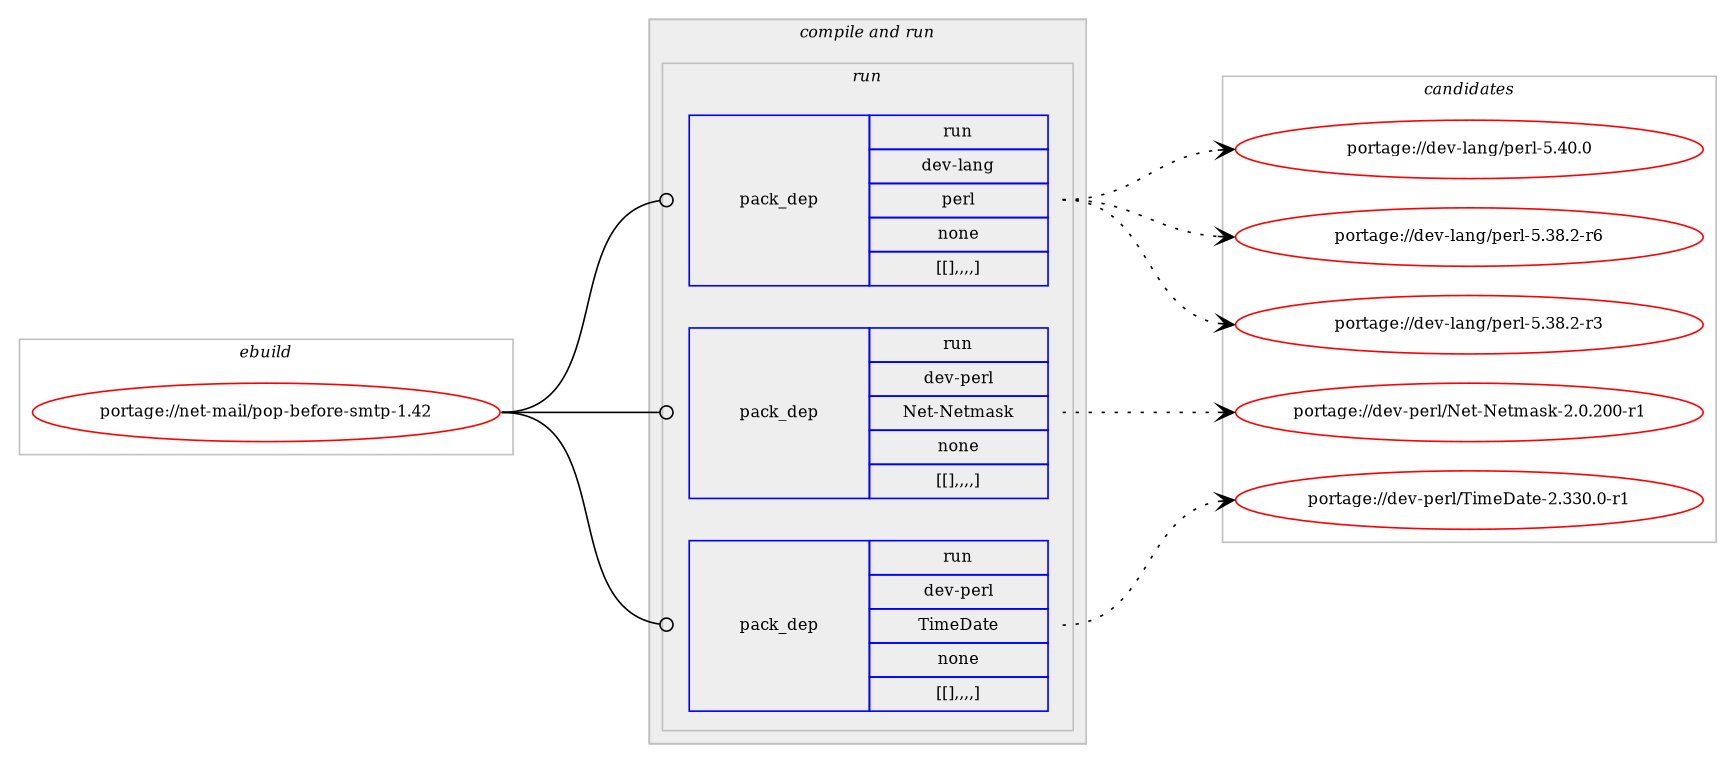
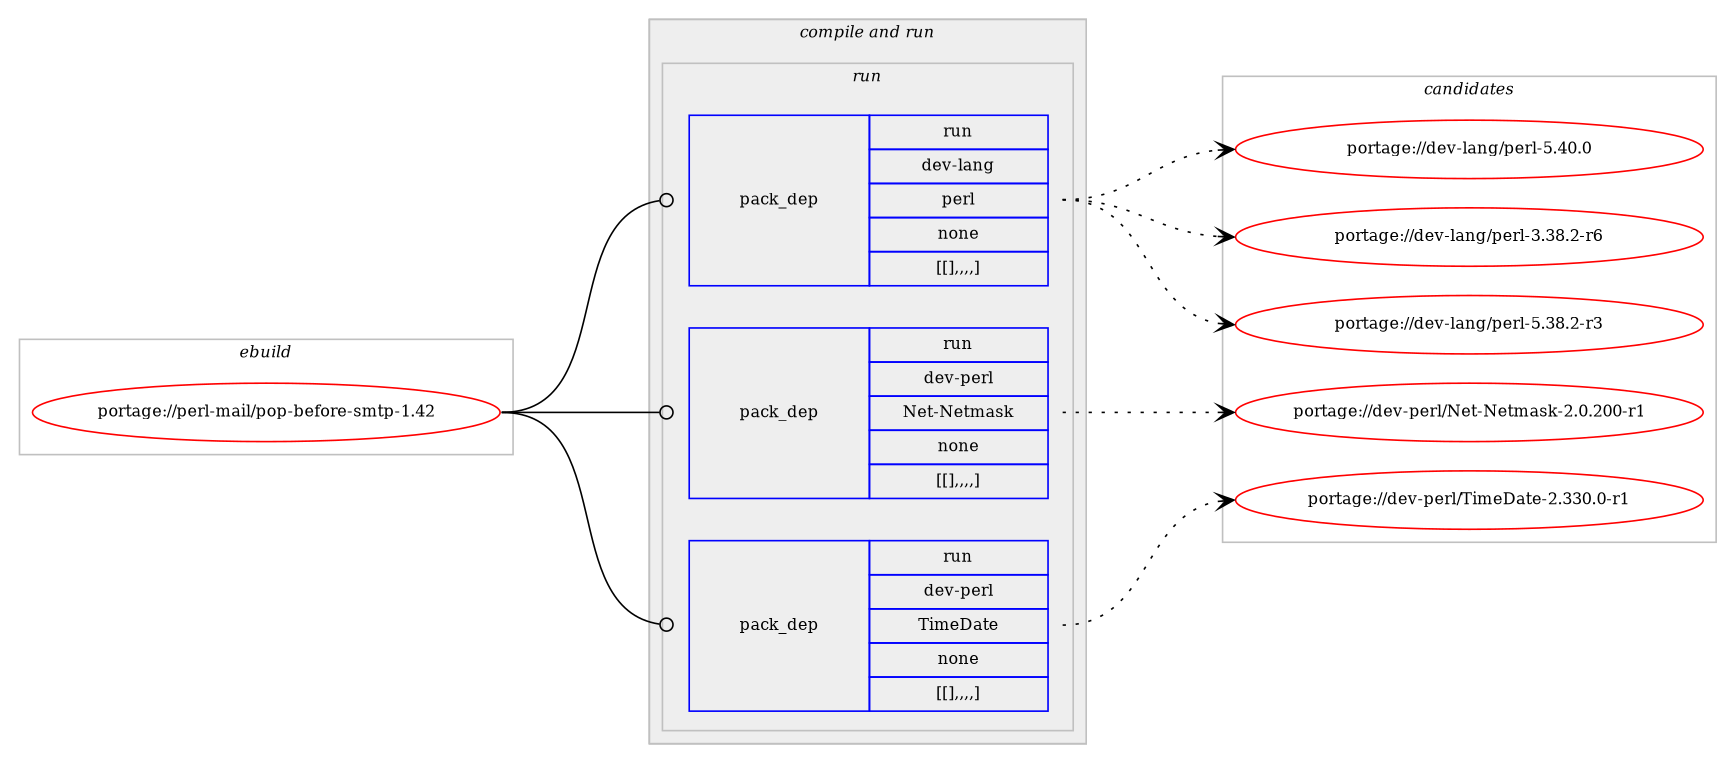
(1469, 237) -> (1469, 237)
(266, 412) -> (266, 412)
